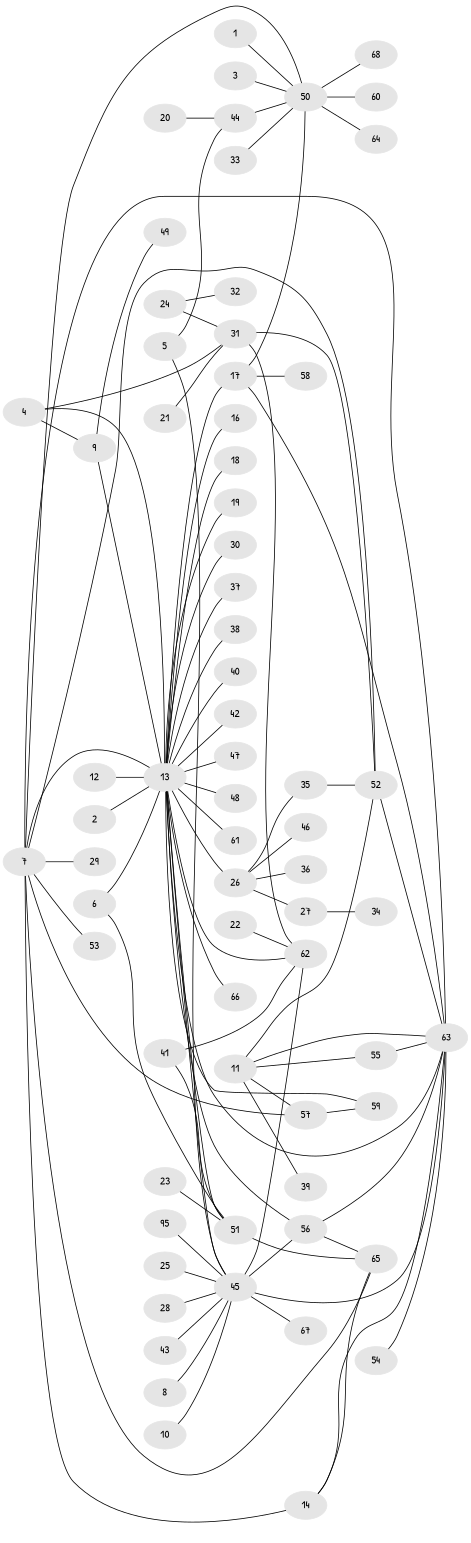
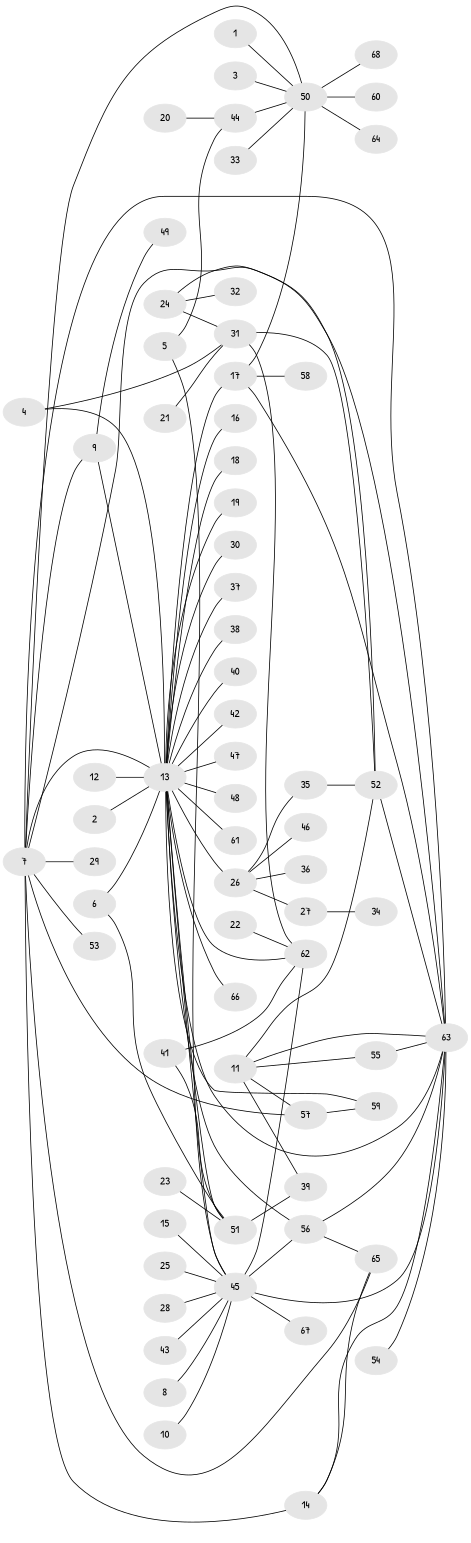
(59, 430) -> (41, 651)
none -> (394, 584)
(165, 1224) -> (165, 1224)
(303, 1254) -> (276, 1205)
